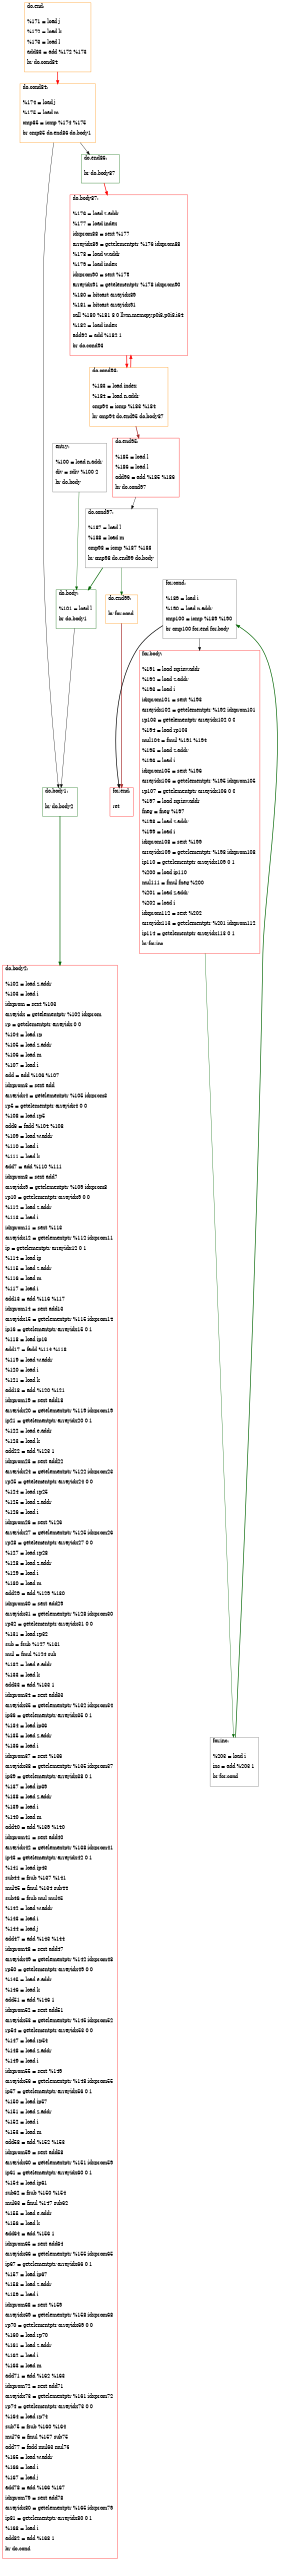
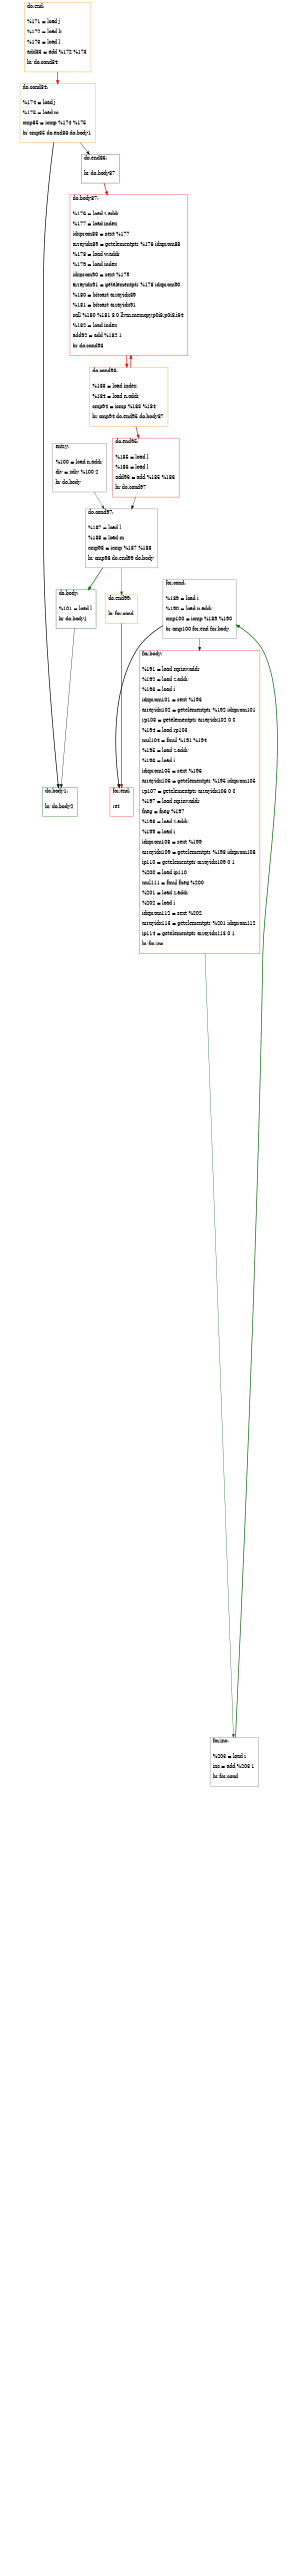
(44, 464) -> (44, 464)
(78, 539) -> (98, 499)
(60, 1762) -> none
